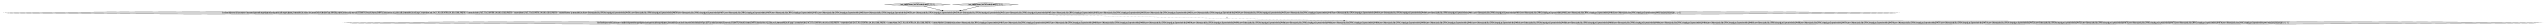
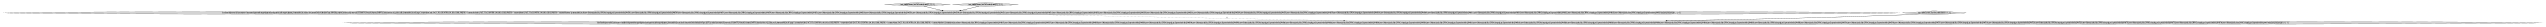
none -> (1934, 13)
